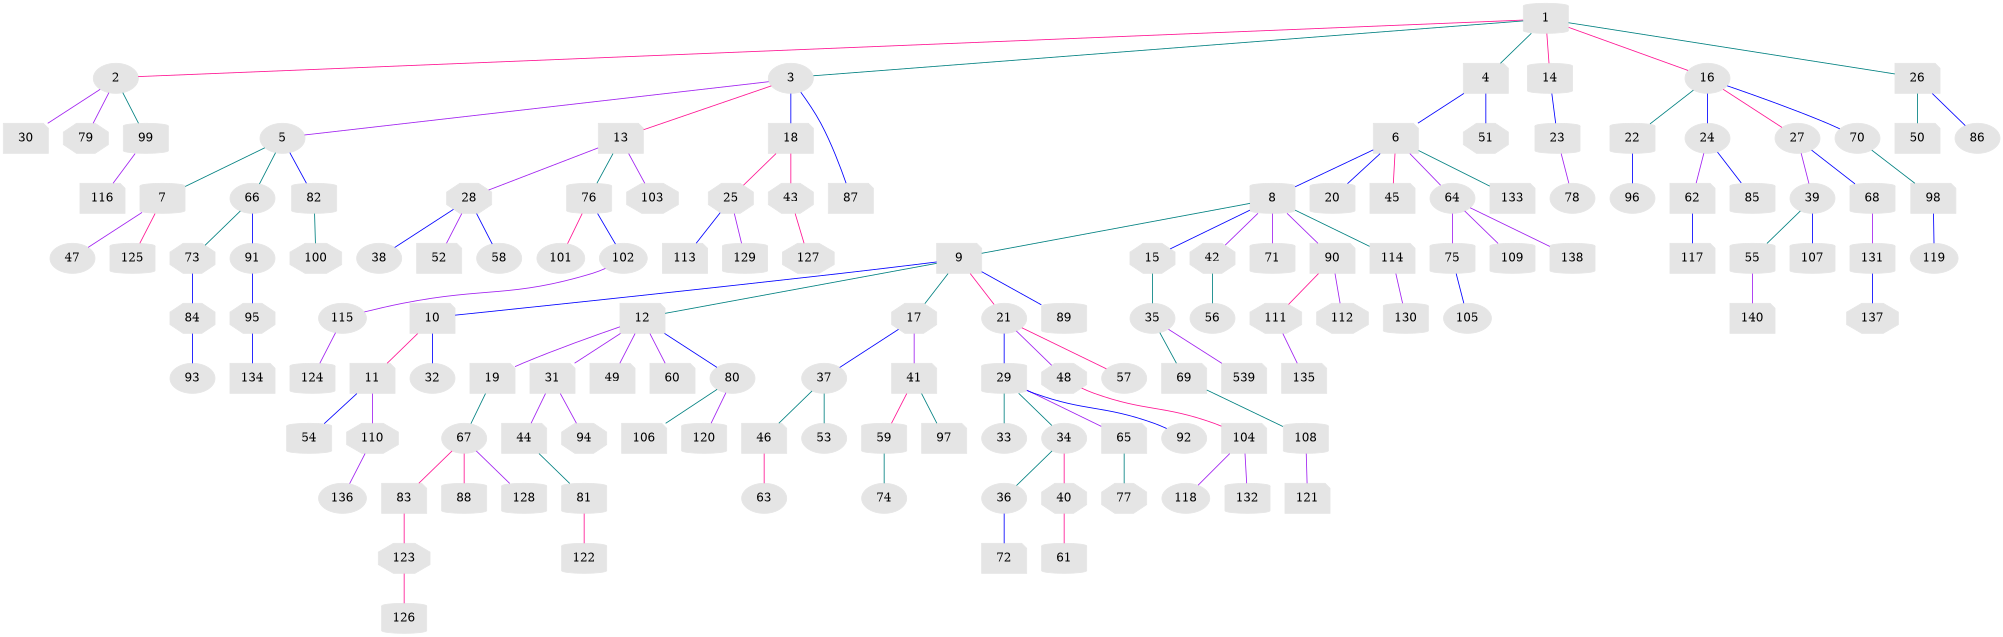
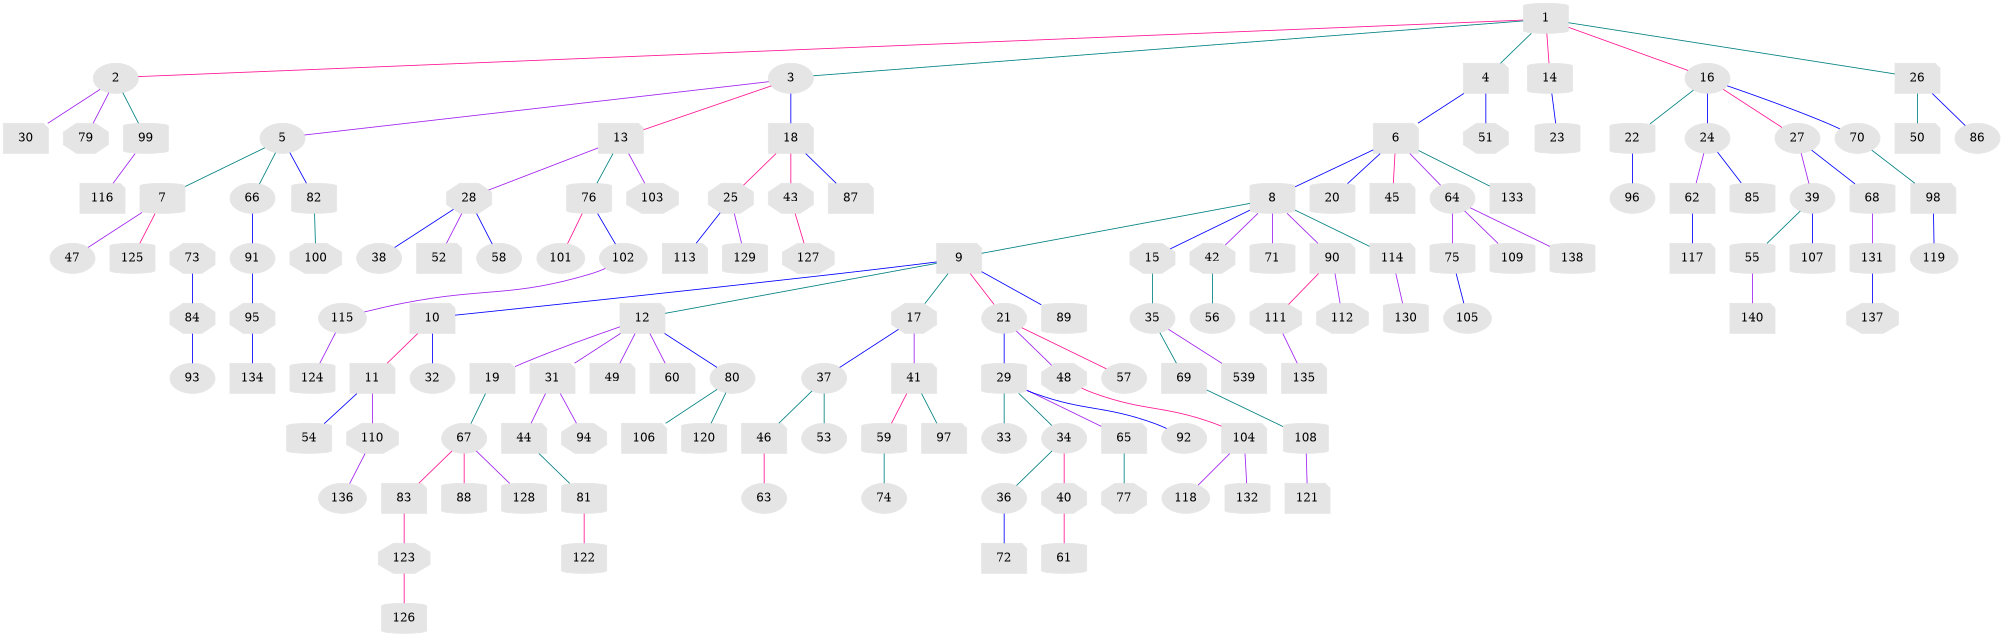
(827, 136) -> (821, 168)
(1572, 198) -> none
(223, 228) -> none
(719, 408) -> (719, 408)
